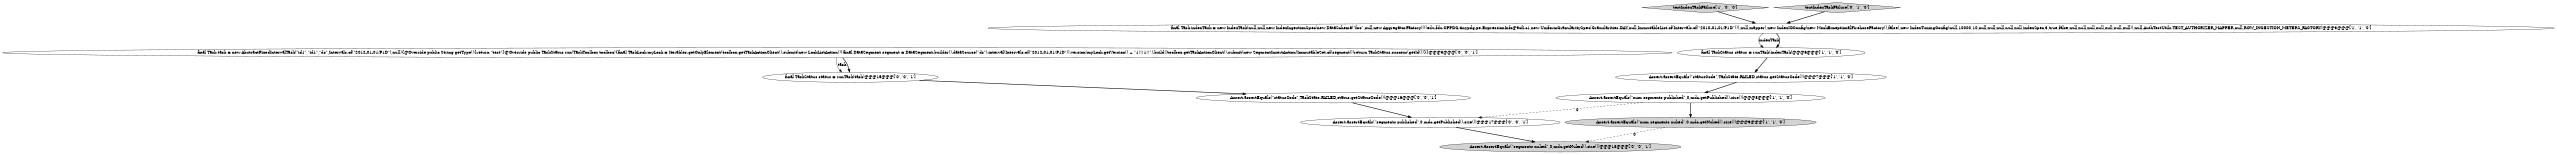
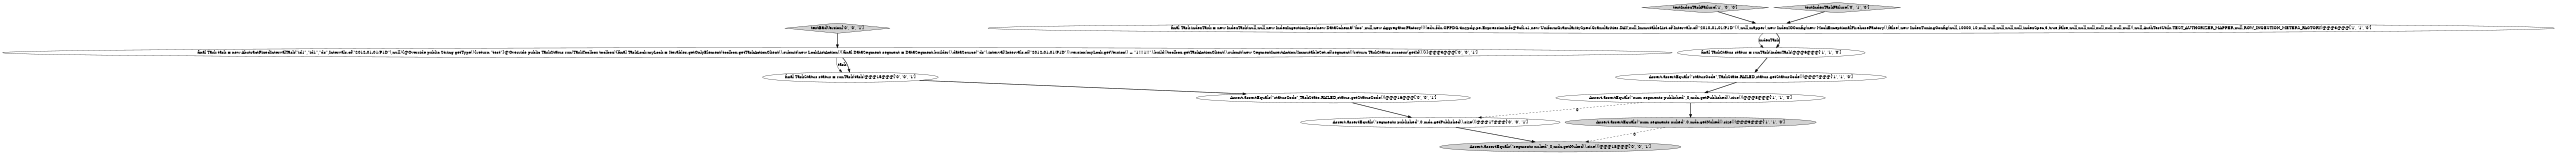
none -> (837, 28)
